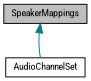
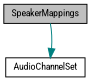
(39, 46) -> (52, 36)
